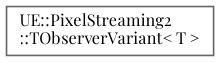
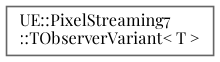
(110, 31) -> (110, 31)
